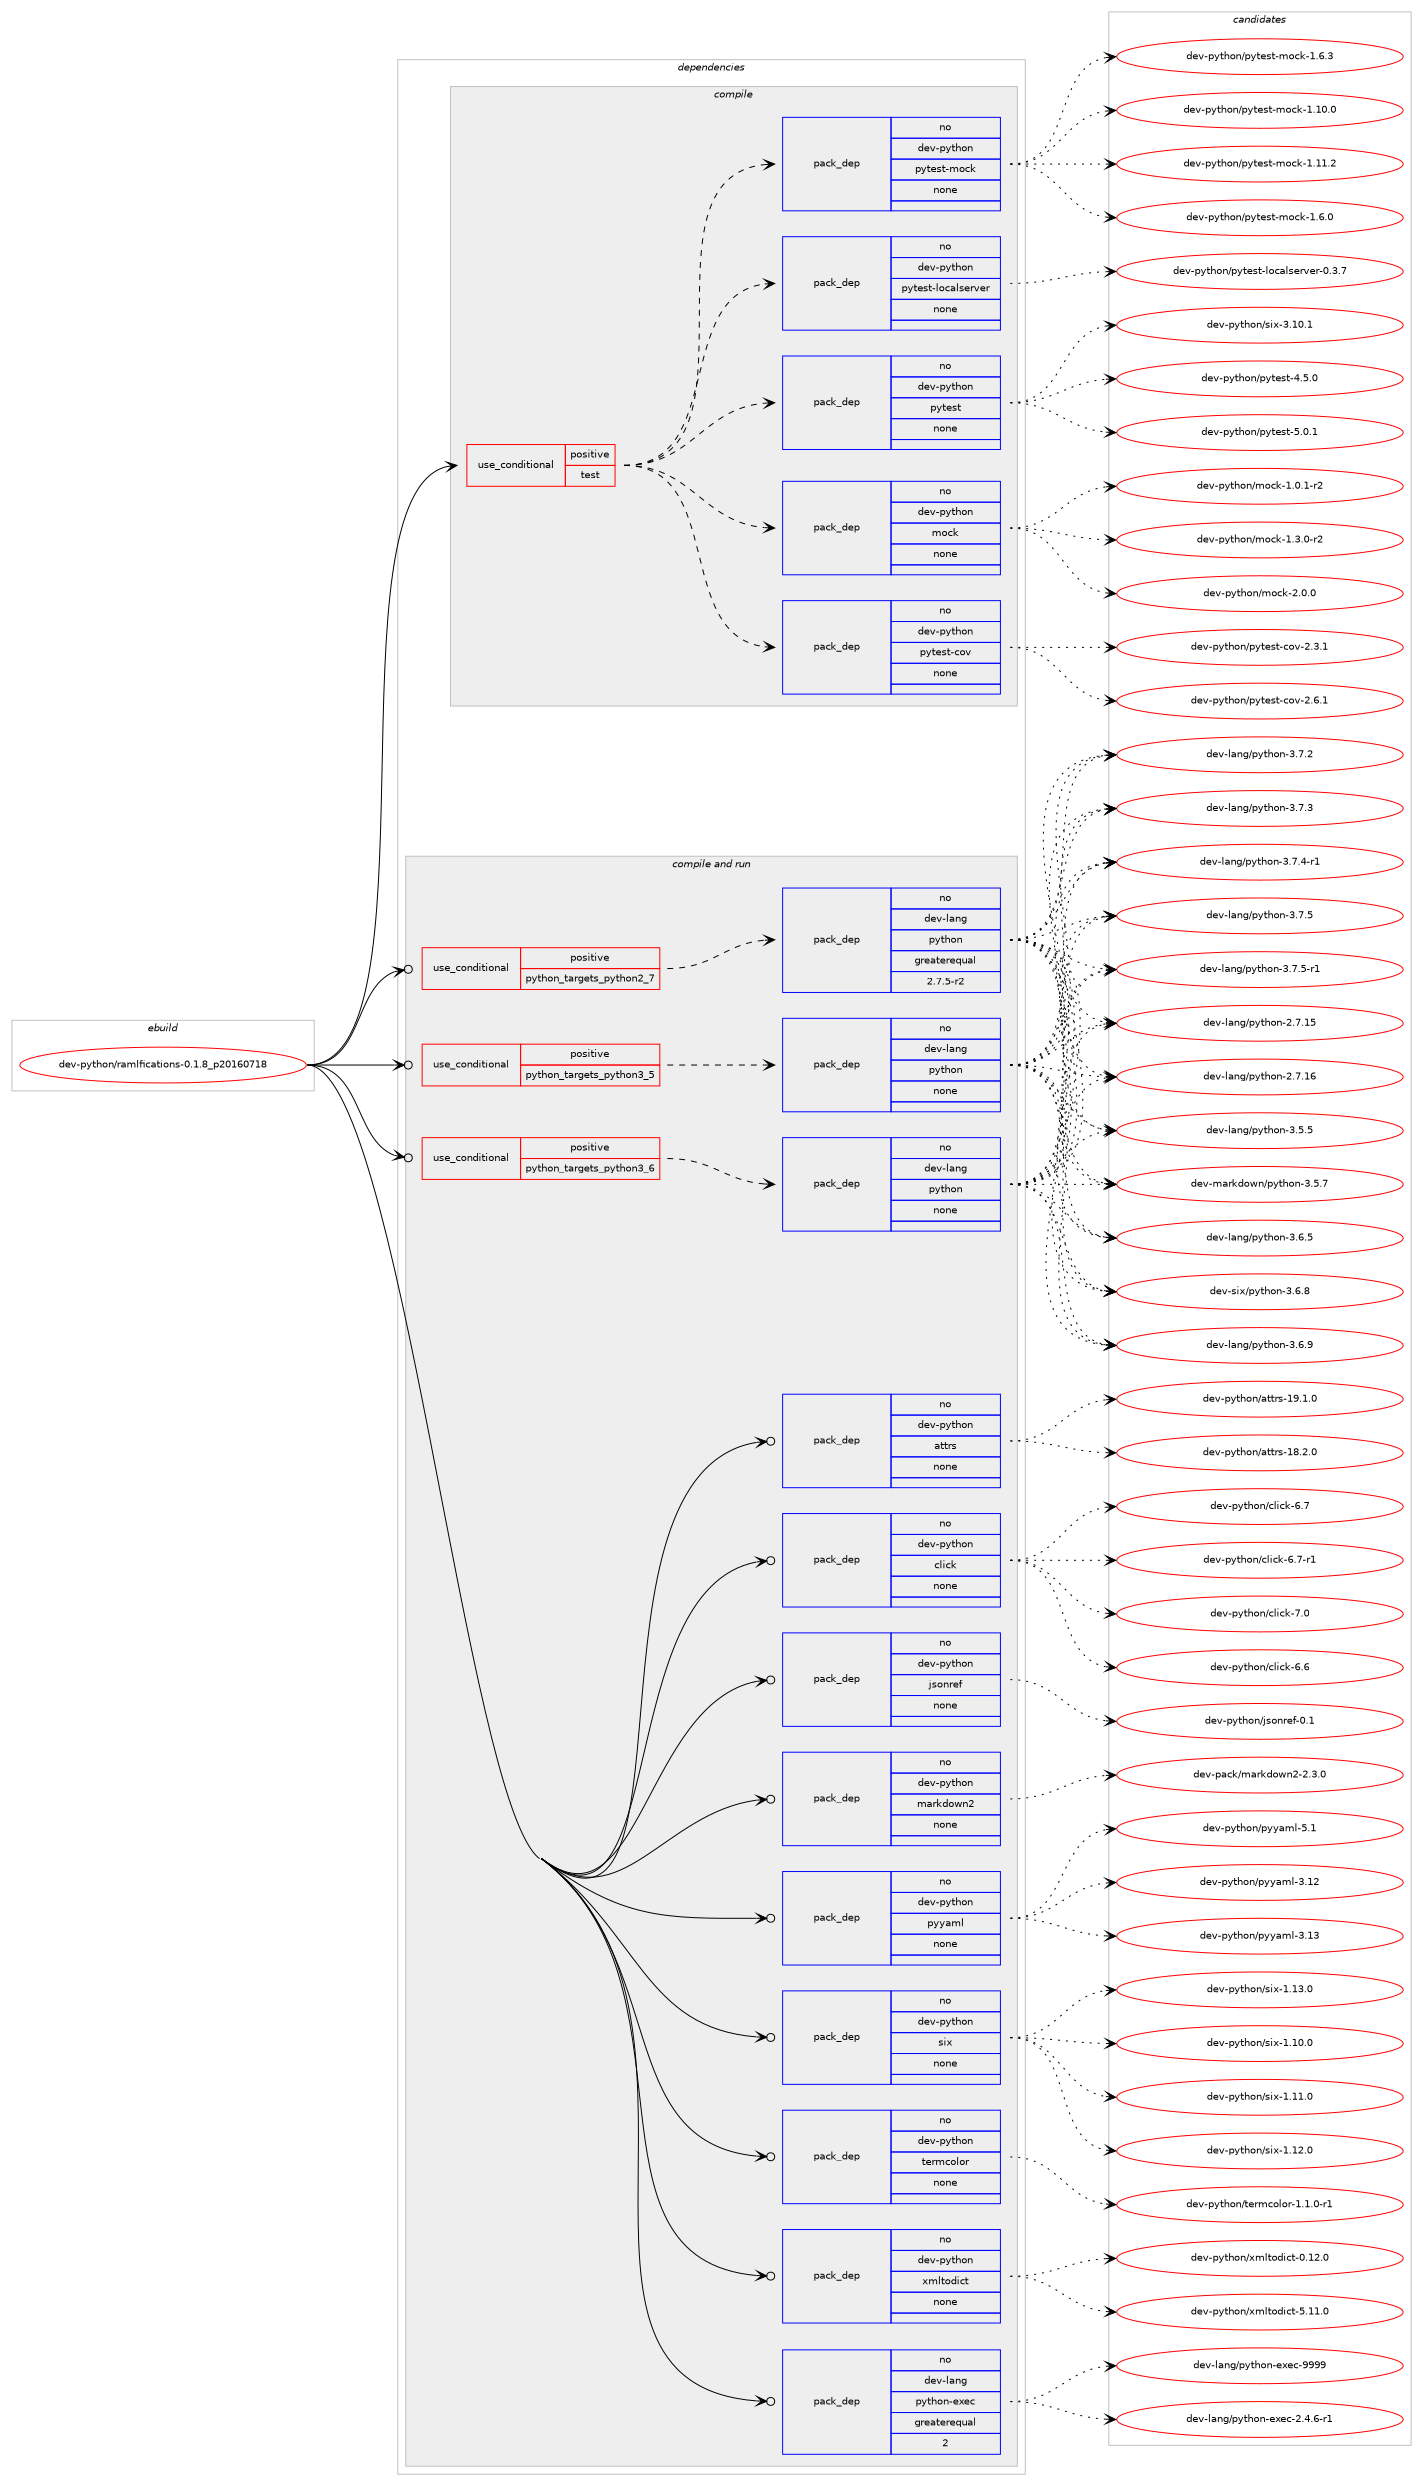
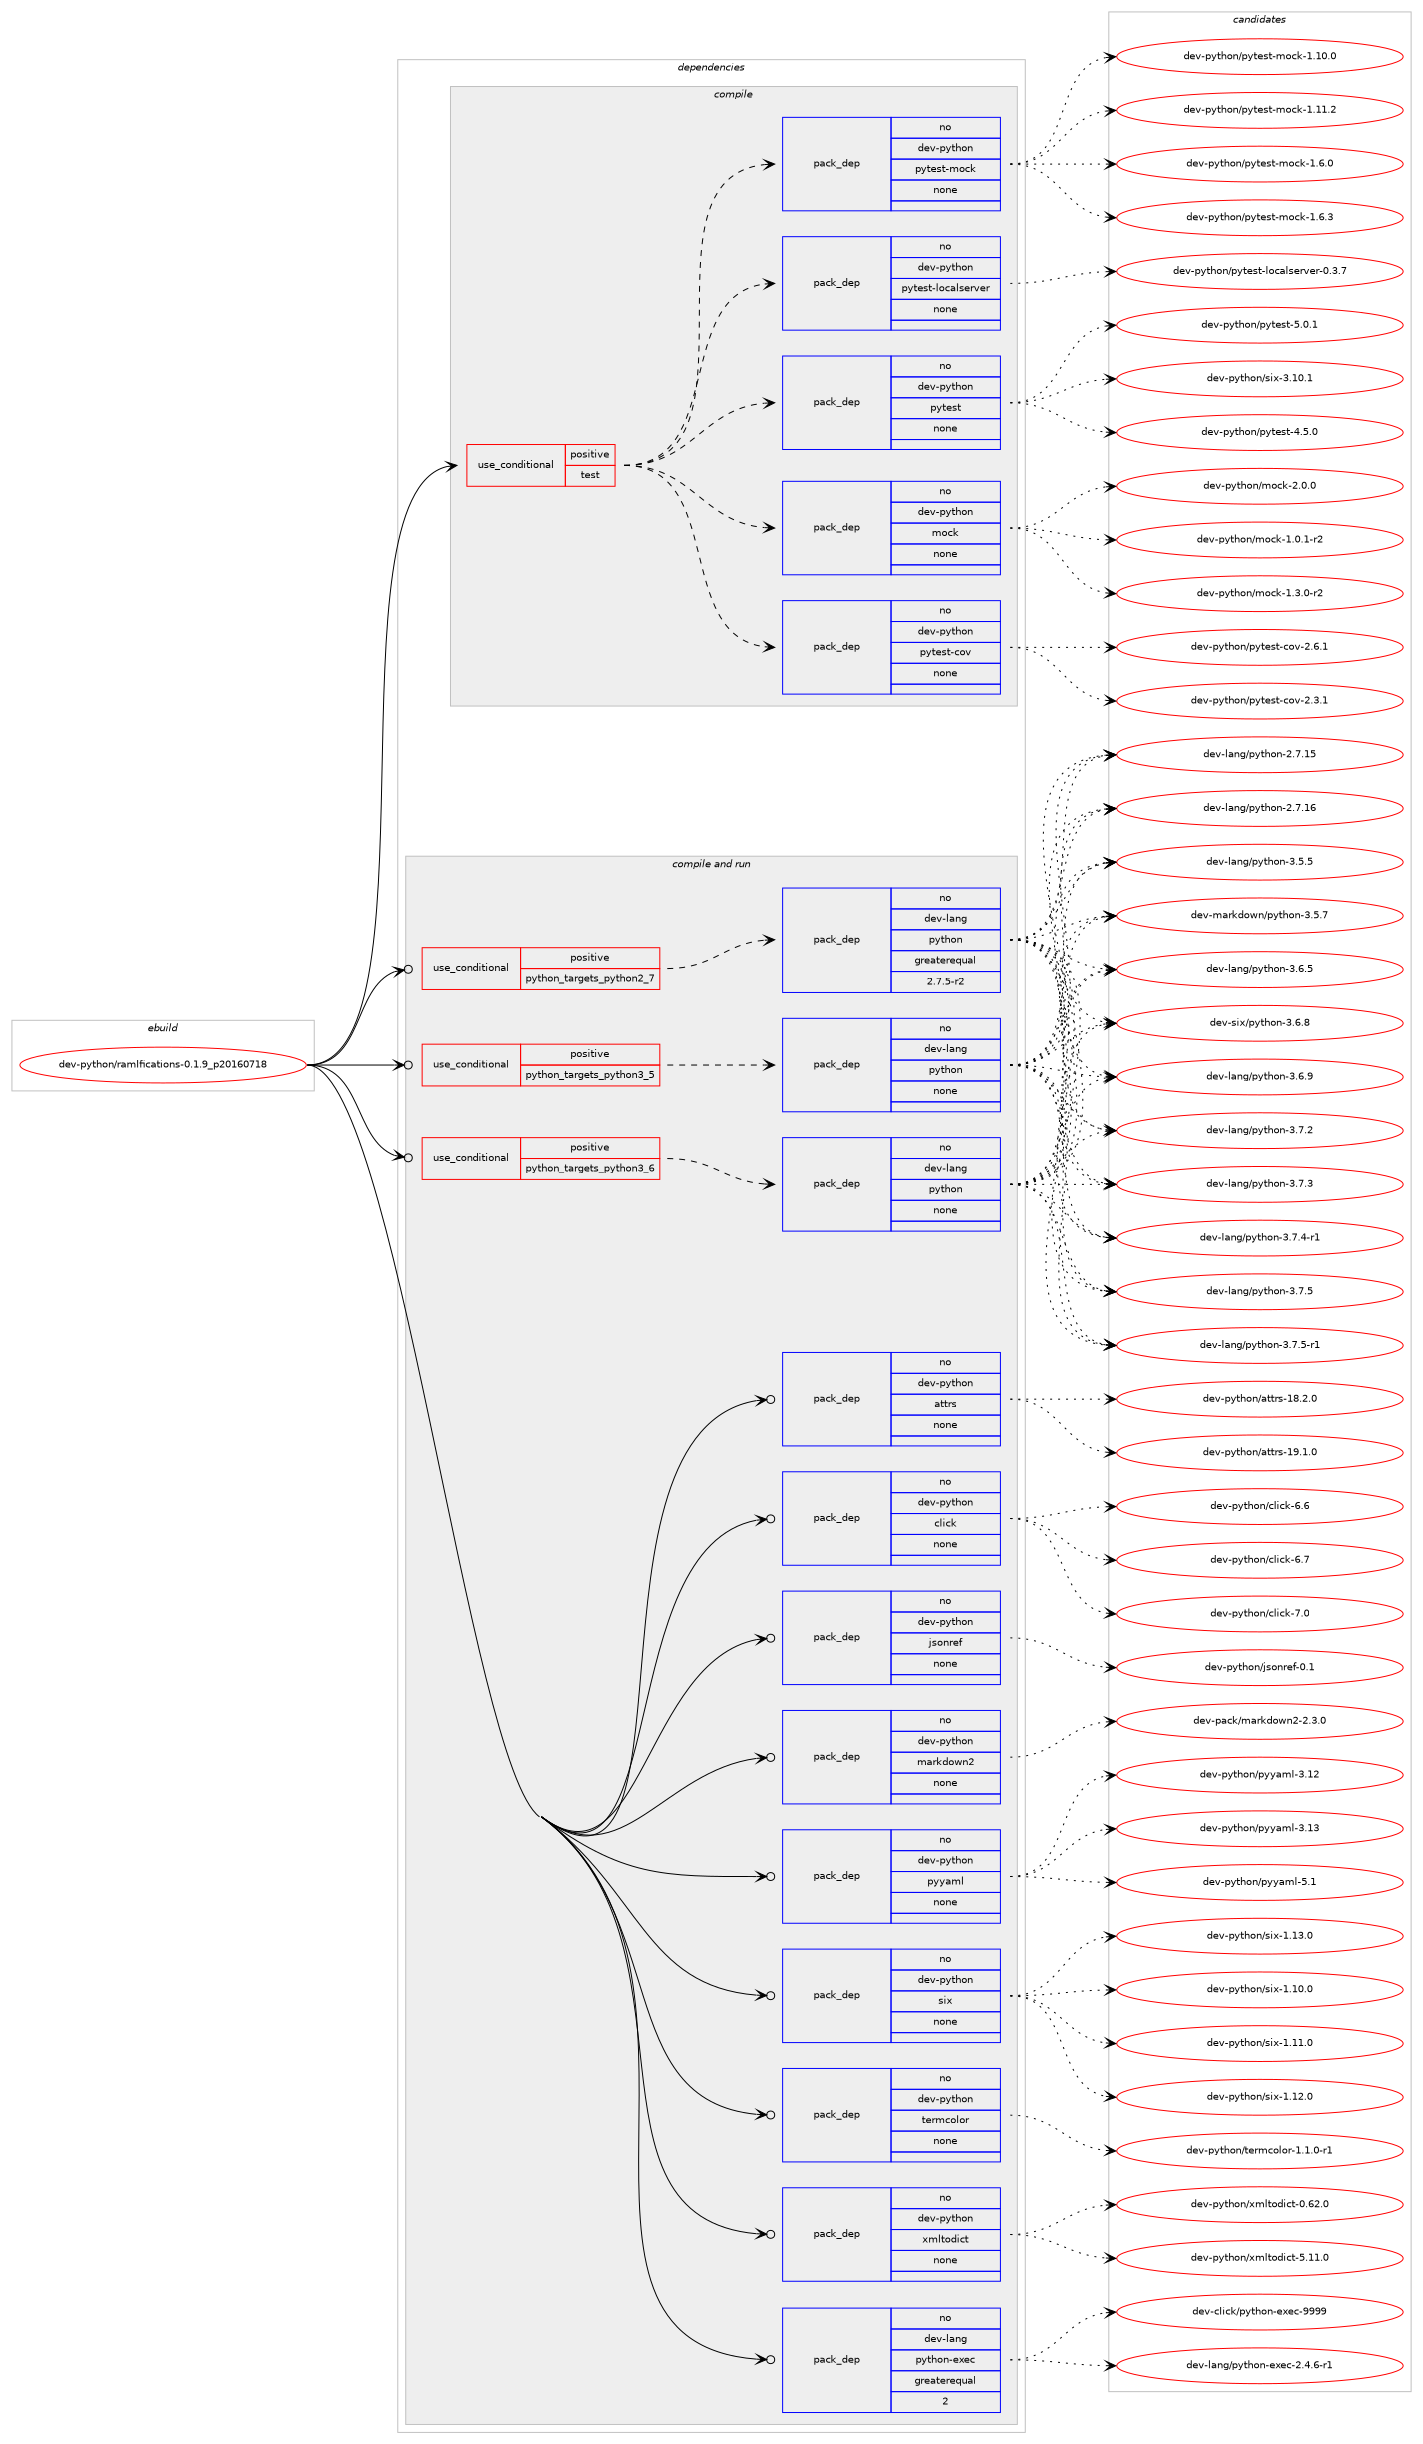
(163, 1065) -> (163, 1065)
(1260, 1560) -> none
(1260, 2258) -> (1260, 2205)
(1260, 2366) -> (1260, 2312)
